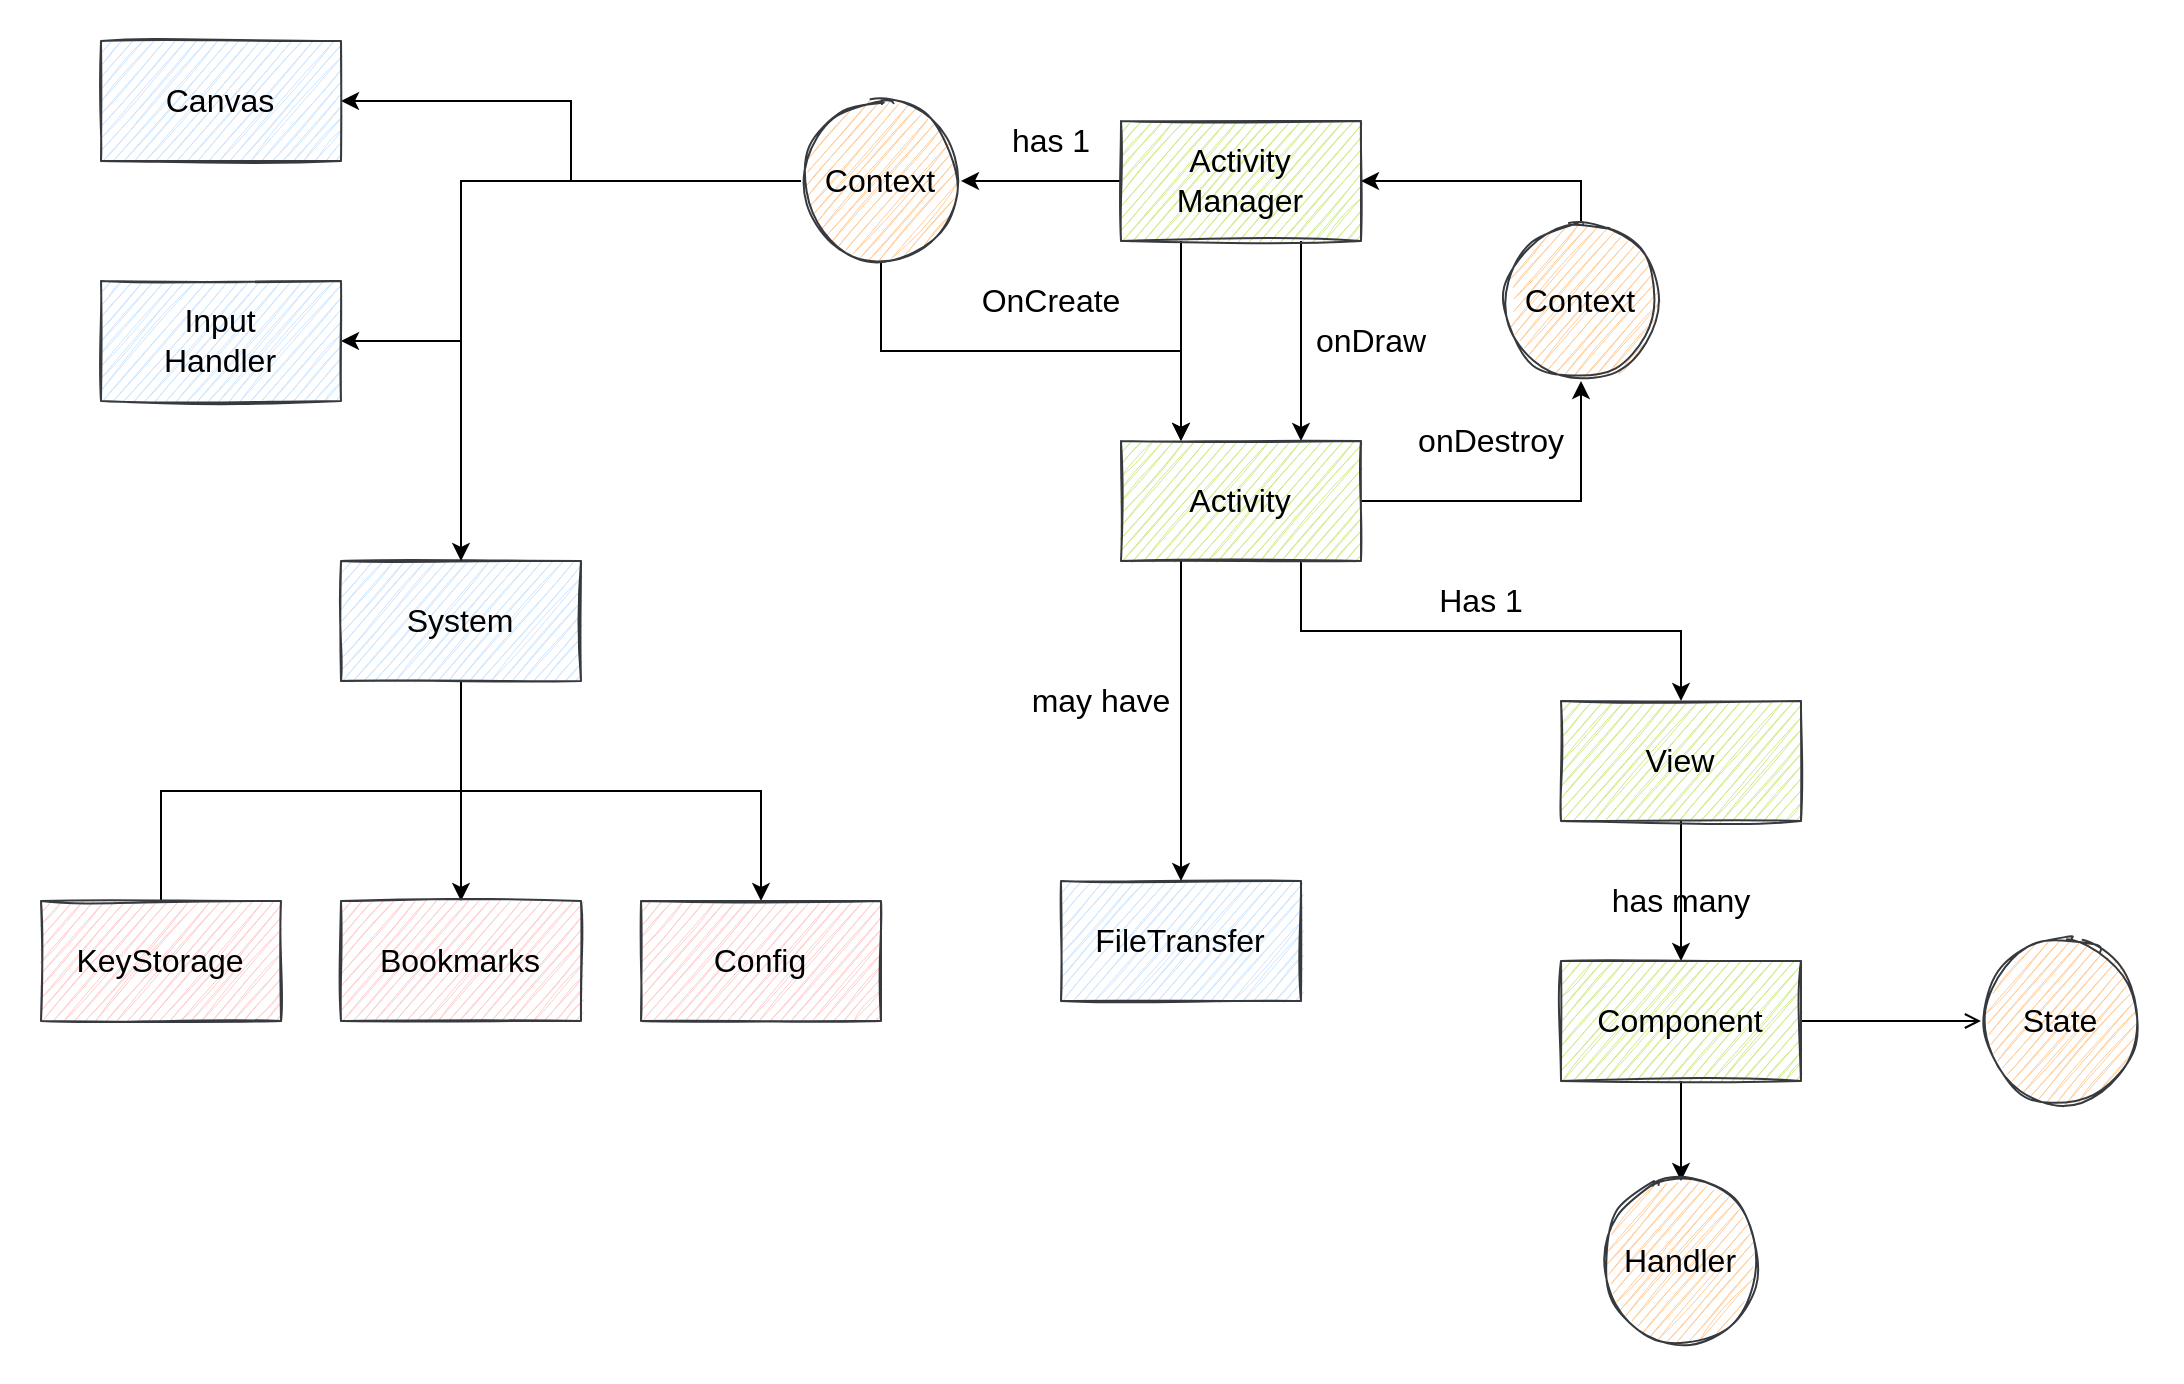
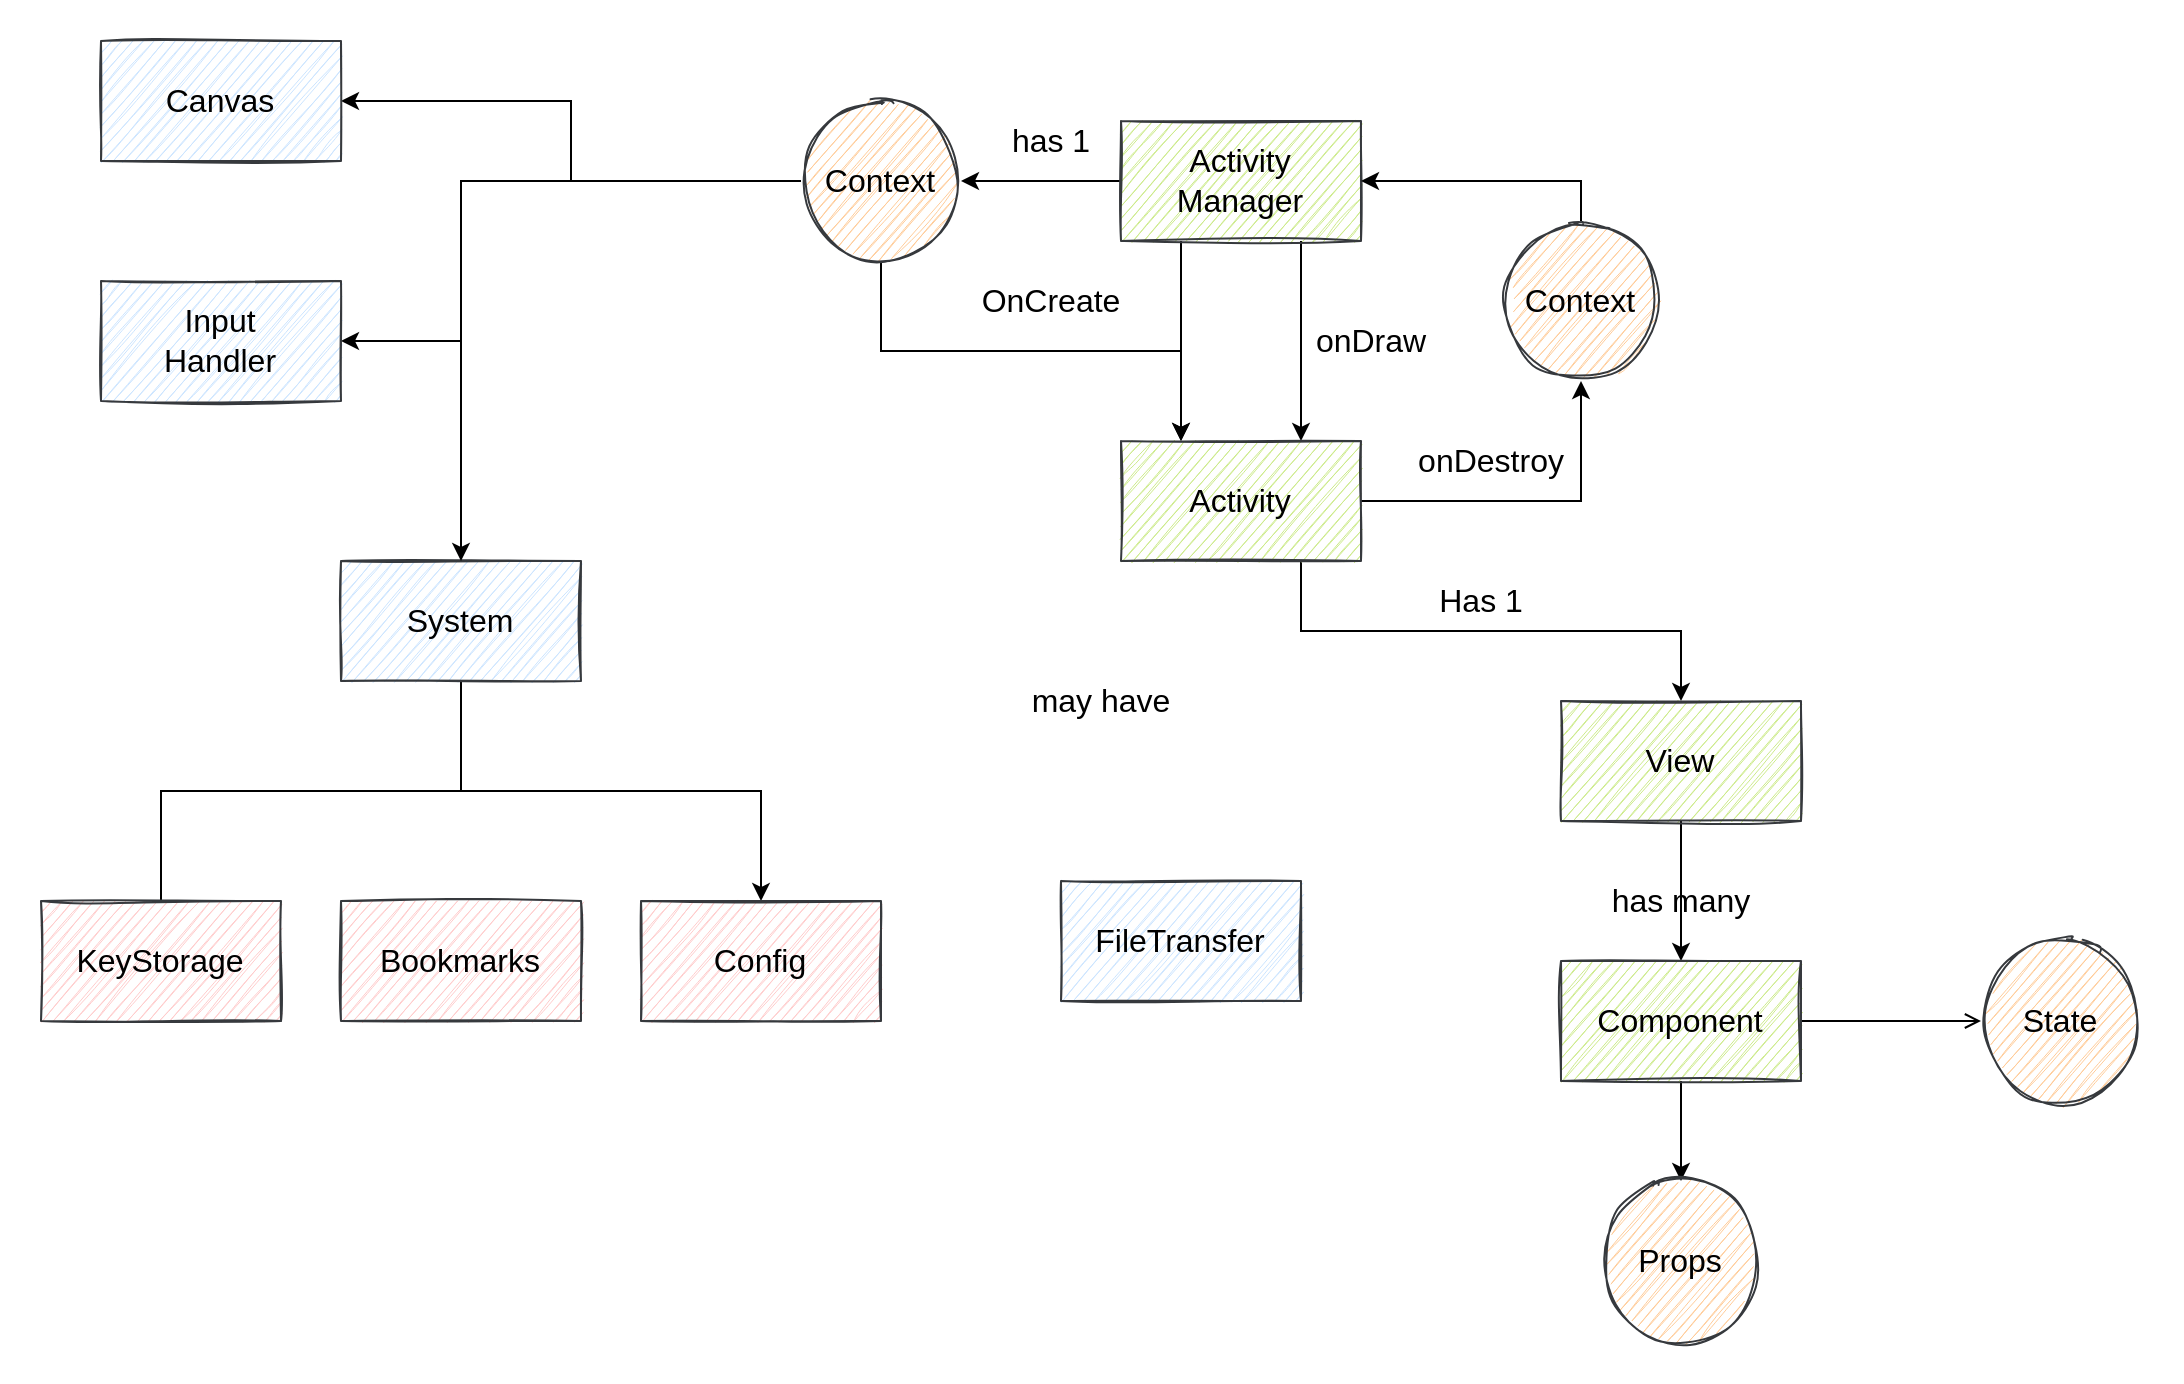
(1491, 441) -> (1491, 461)
(1181, 714) -> none
(461, 841) -> none
(1681, 1261) -> (1681, 1261)
